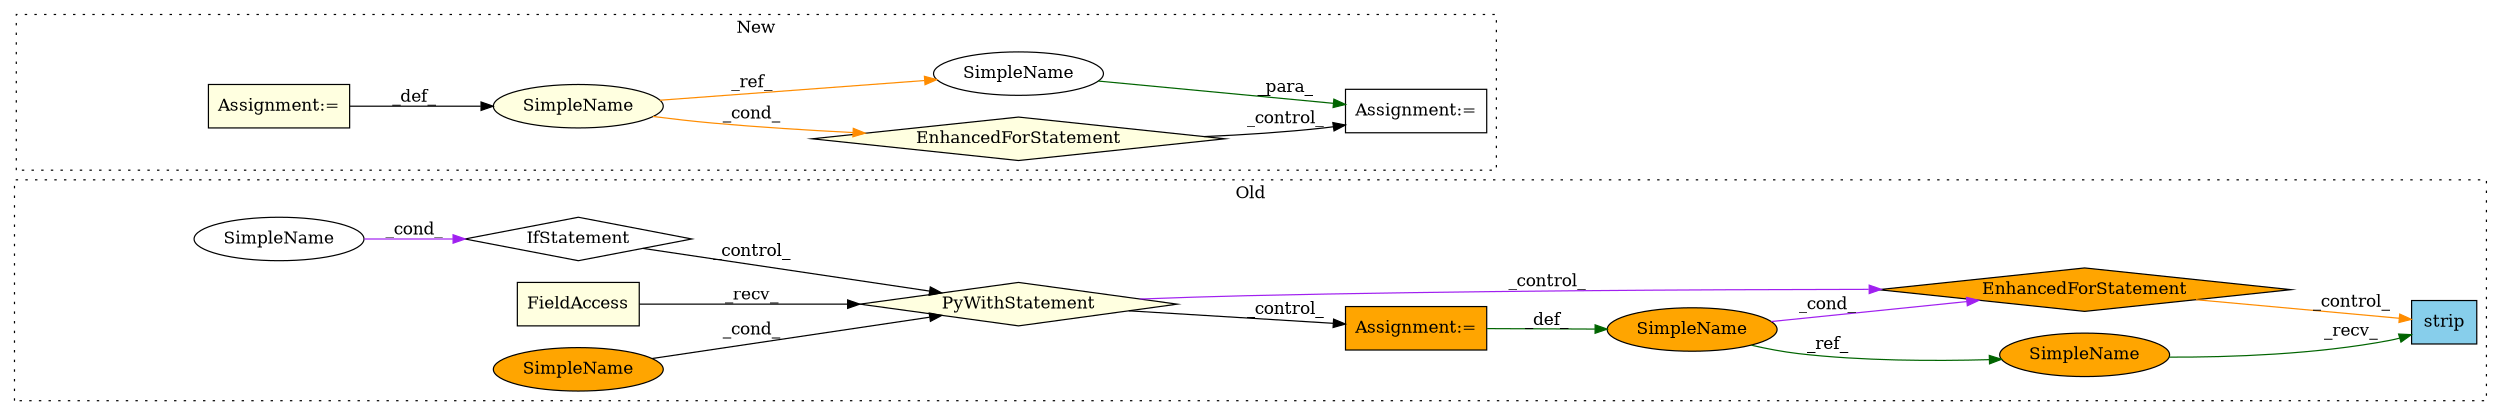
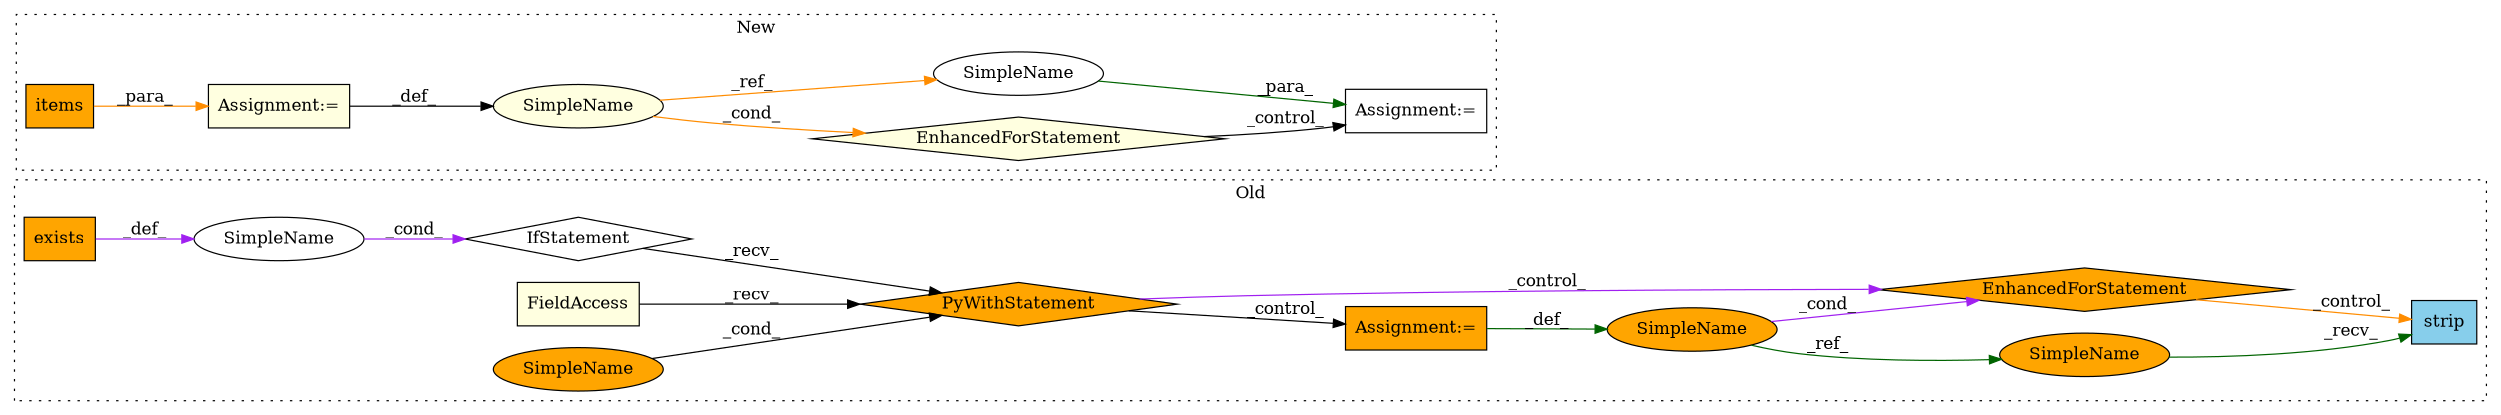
none -> (60, 106)
none -> (60, 239)
(752, 252) -> (752, 252)
(1018, 304) -> (1018, 304)
